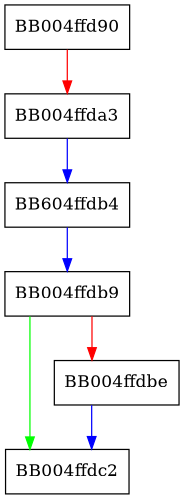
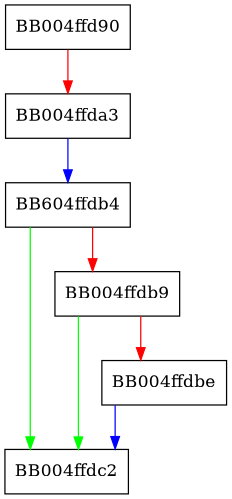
(67, 243) -> (93, 243)
none -> (30, 332)
